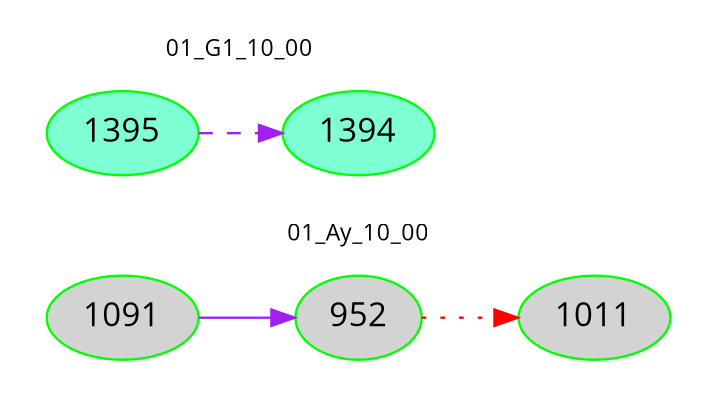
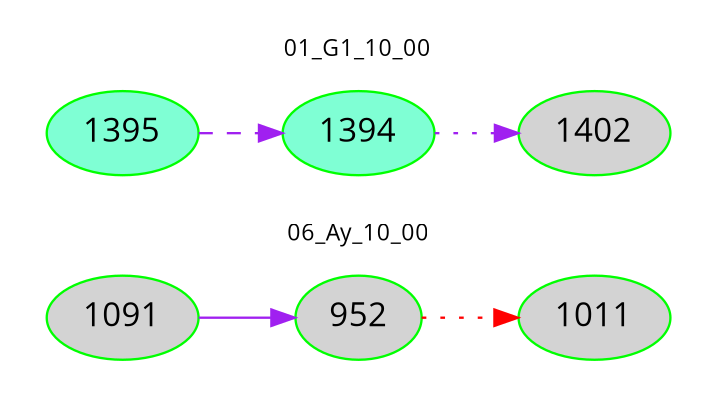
none -> (595, 133)
(359, 235) -> (359, 235)
